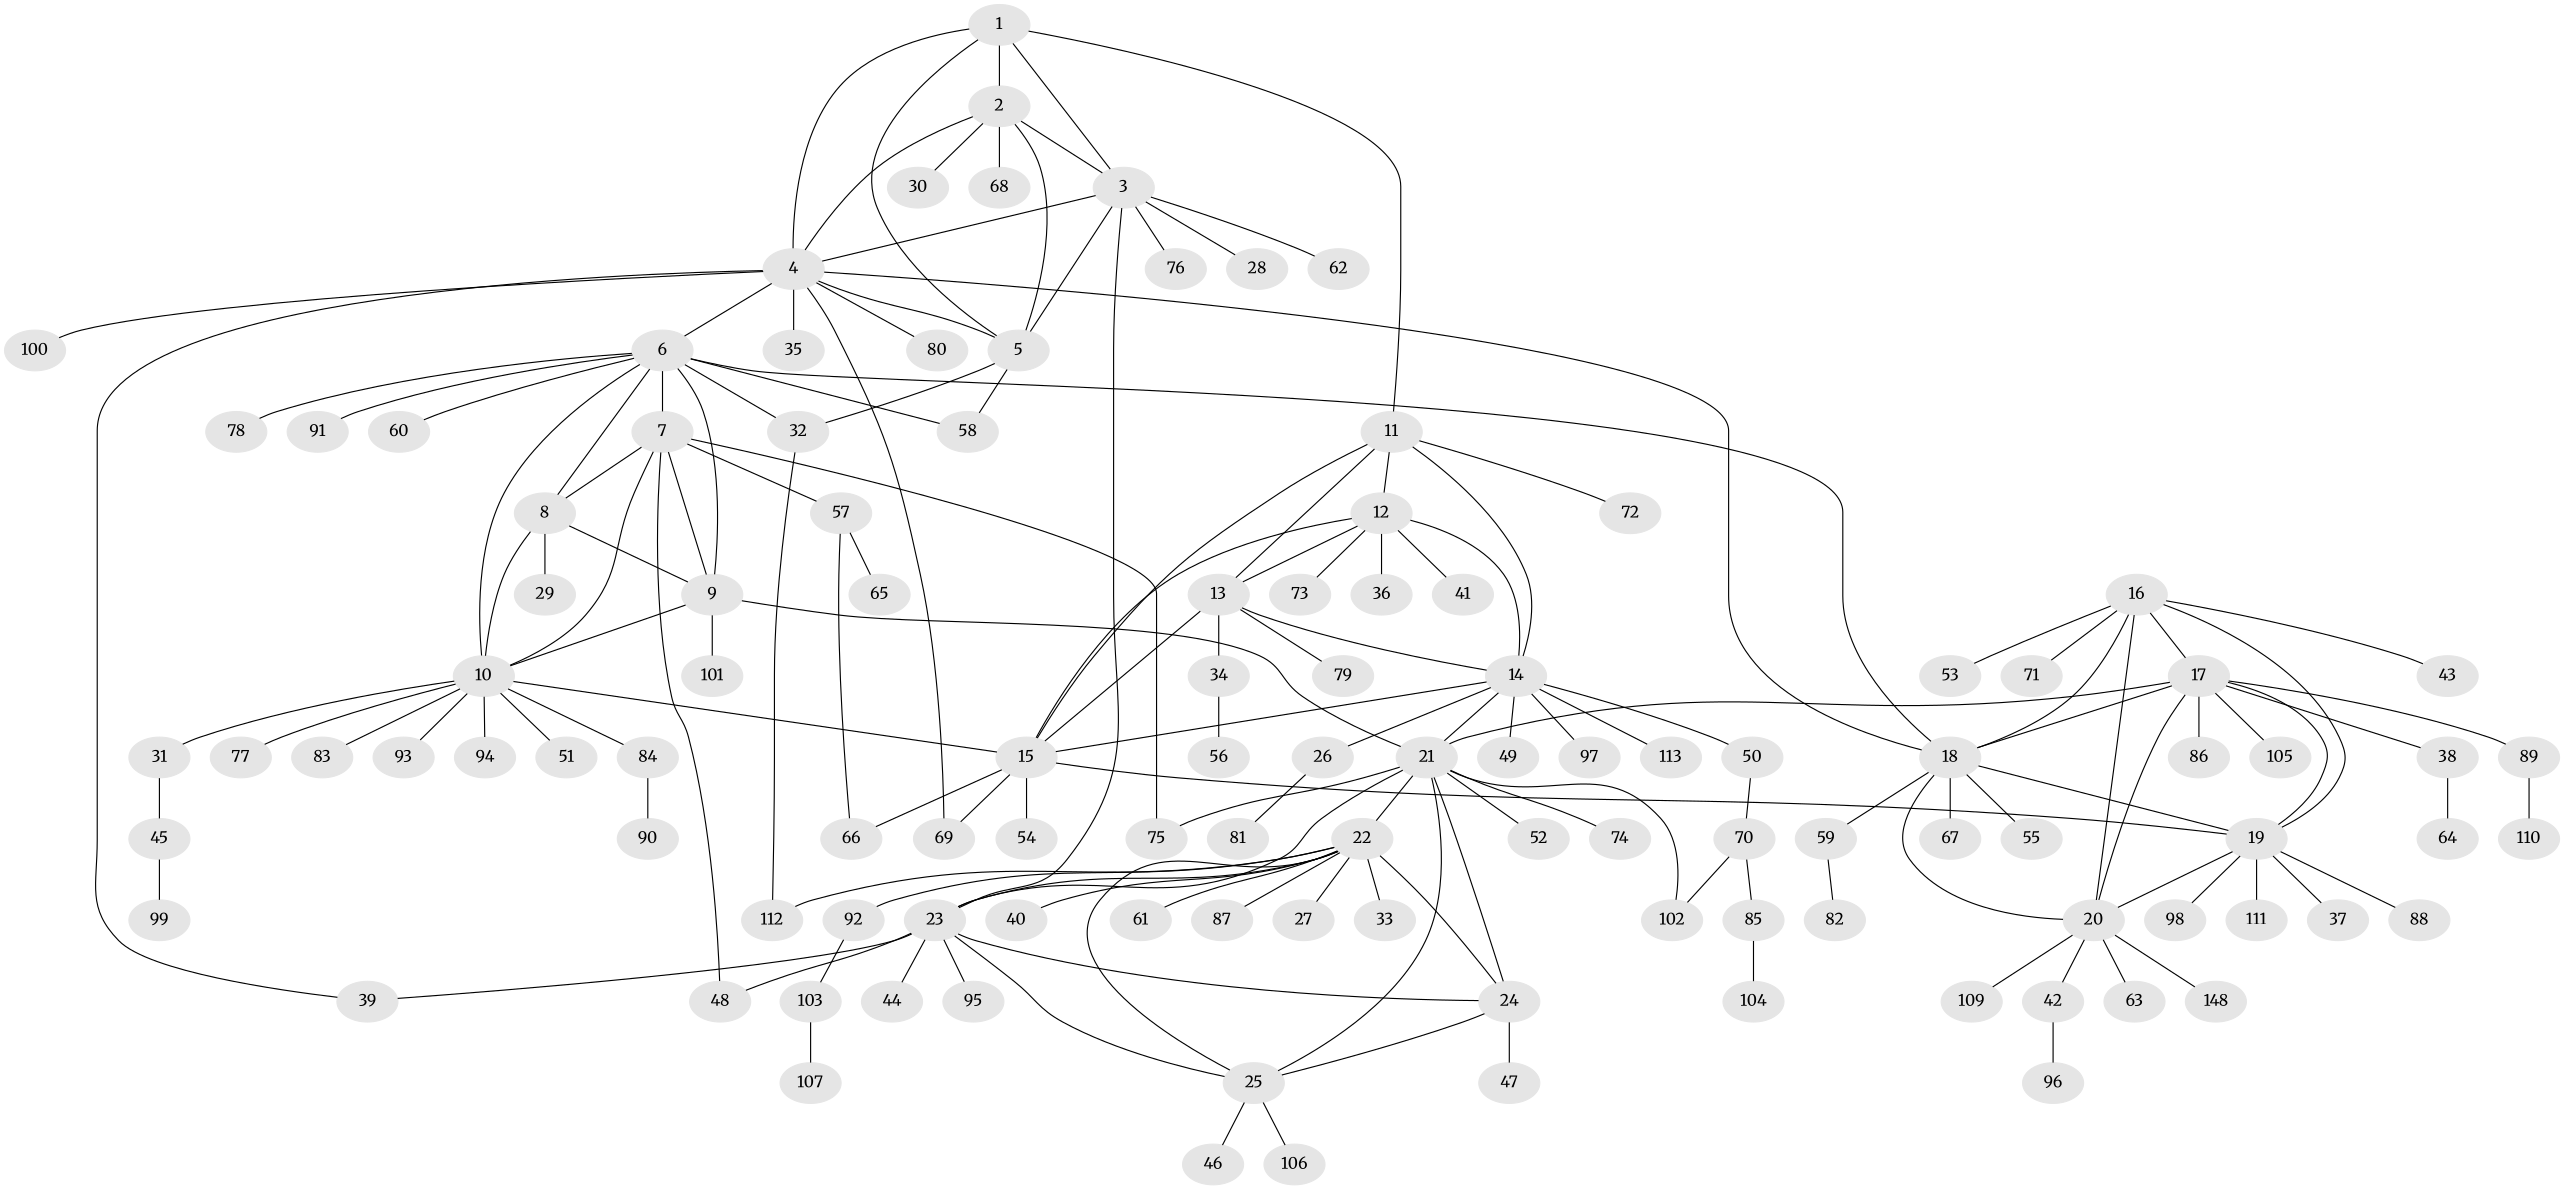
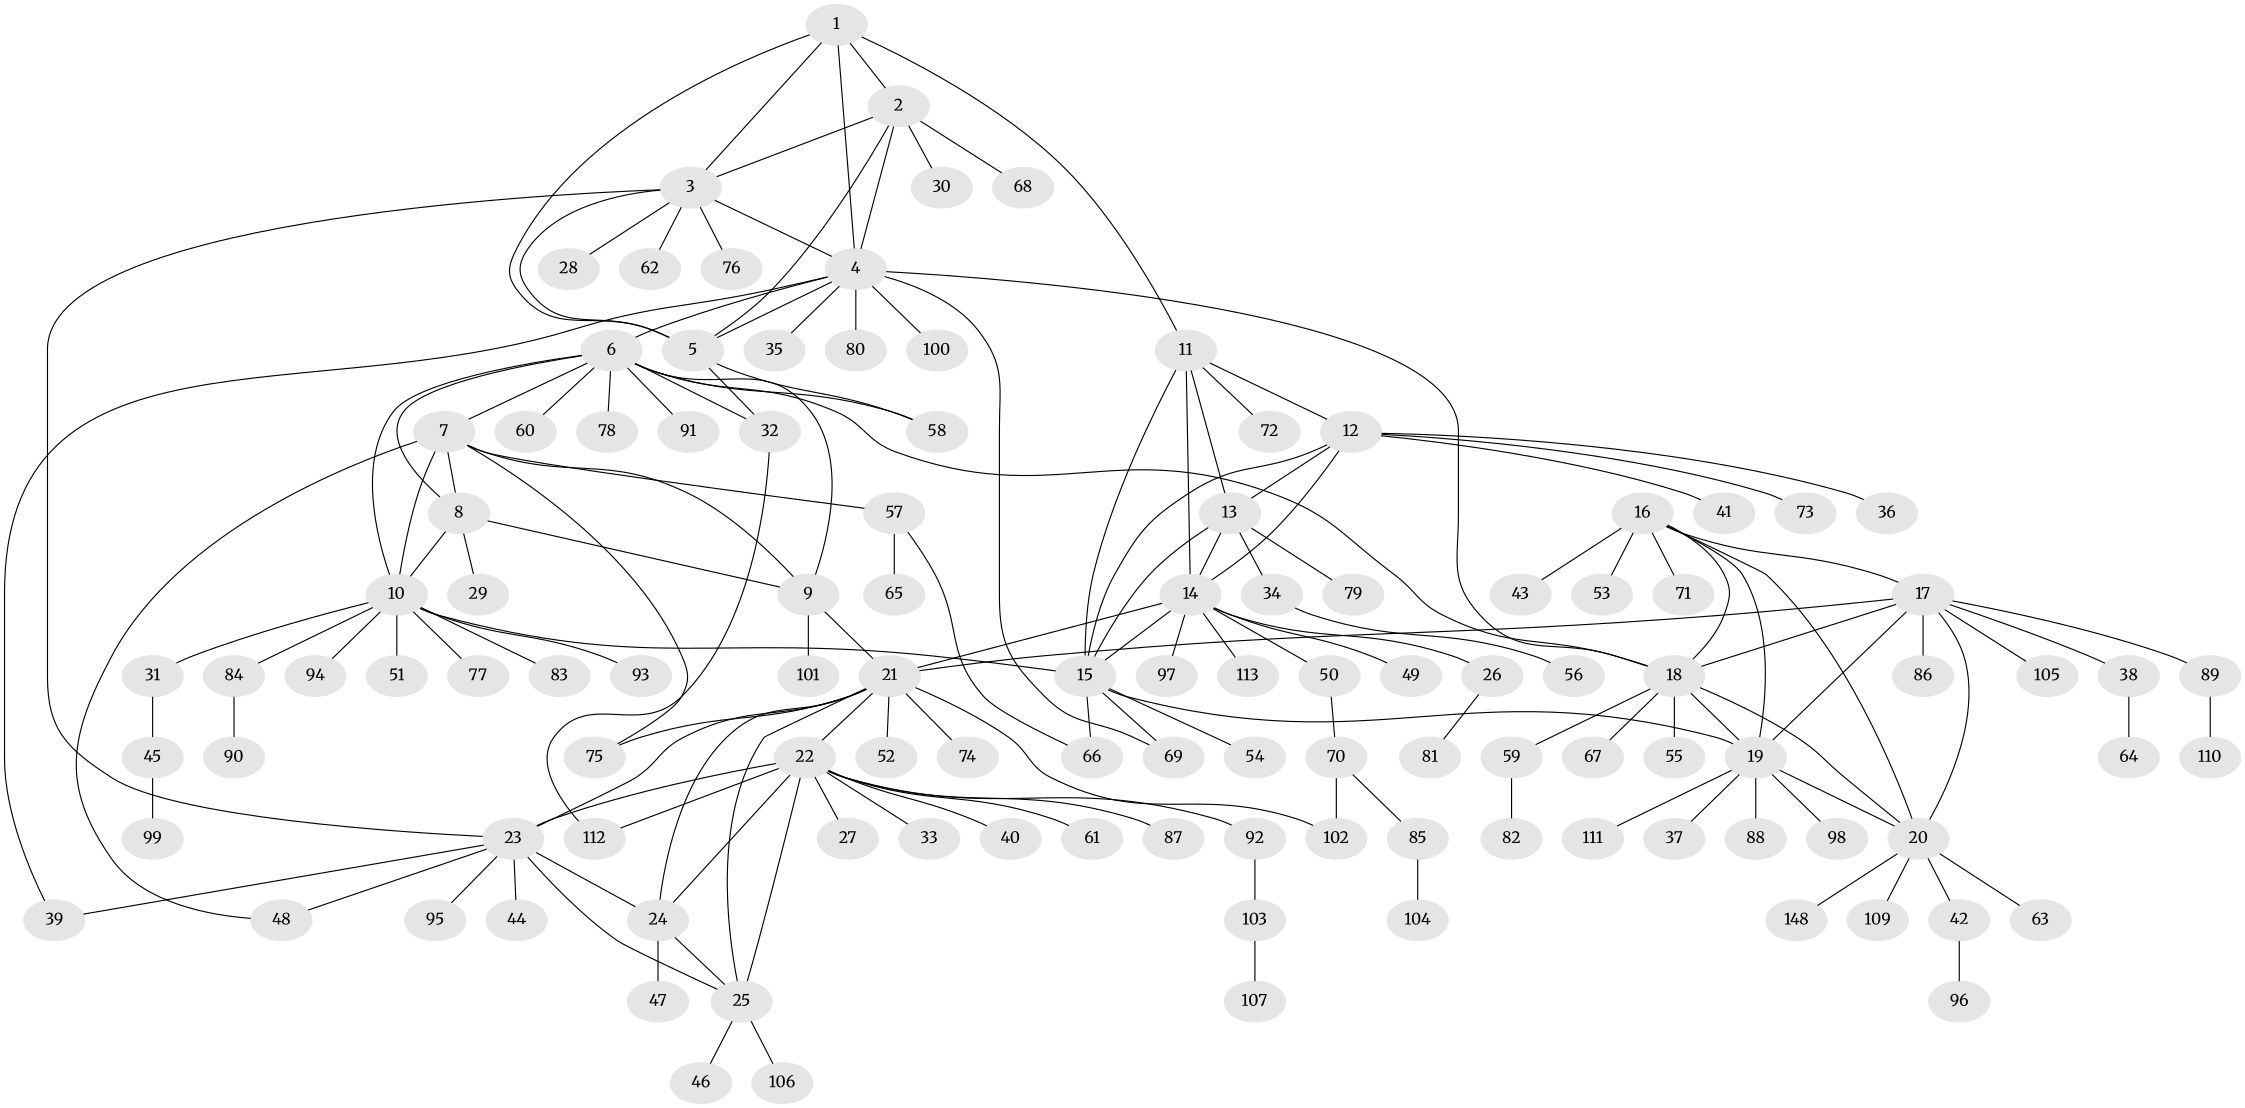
(598, 635) -> none
